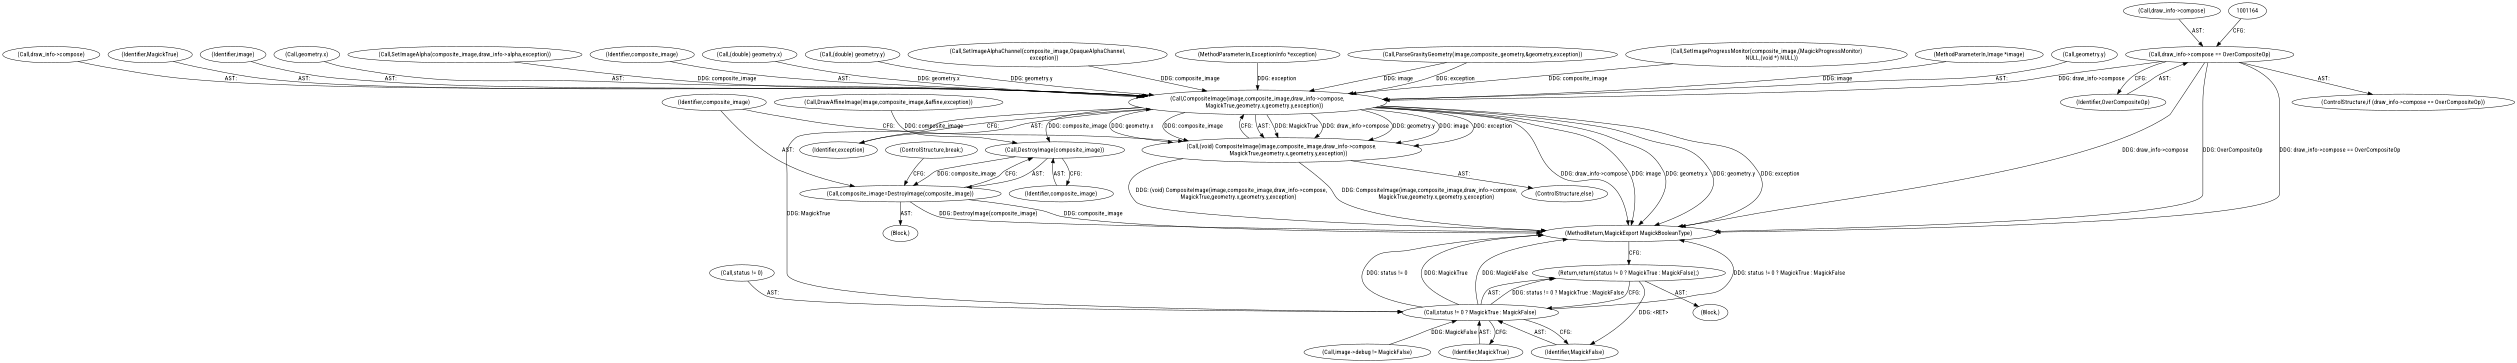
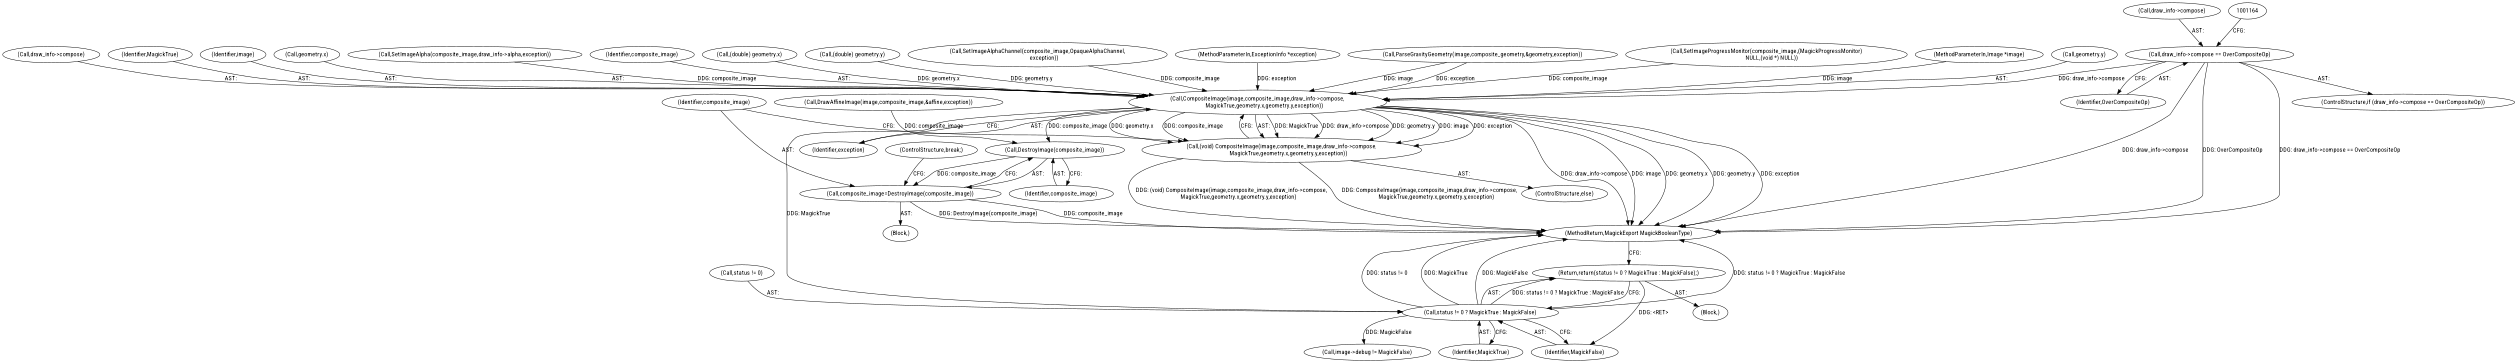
(1421, 333) -> (1381, 321)
